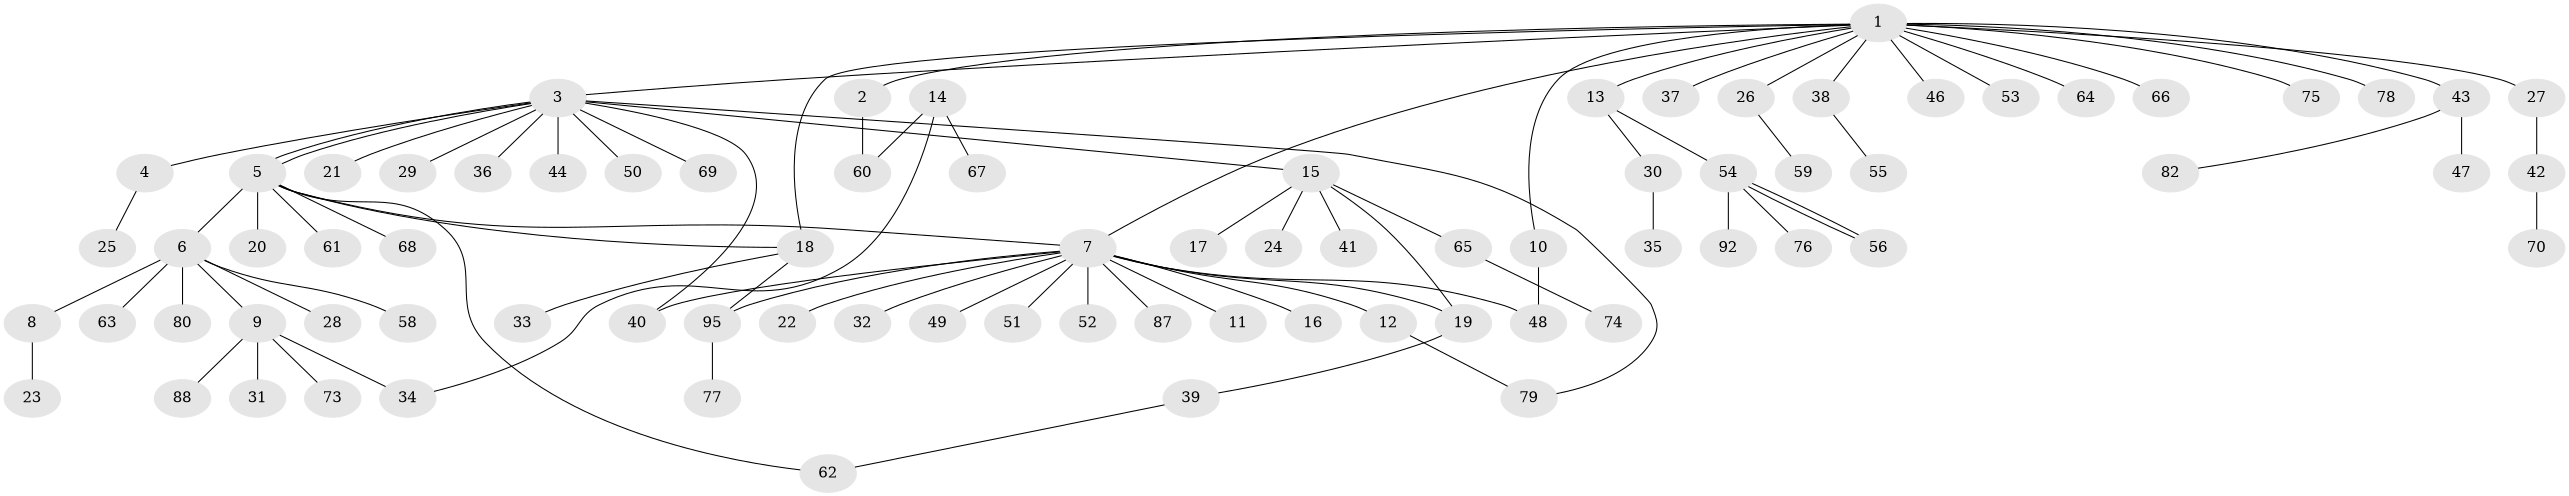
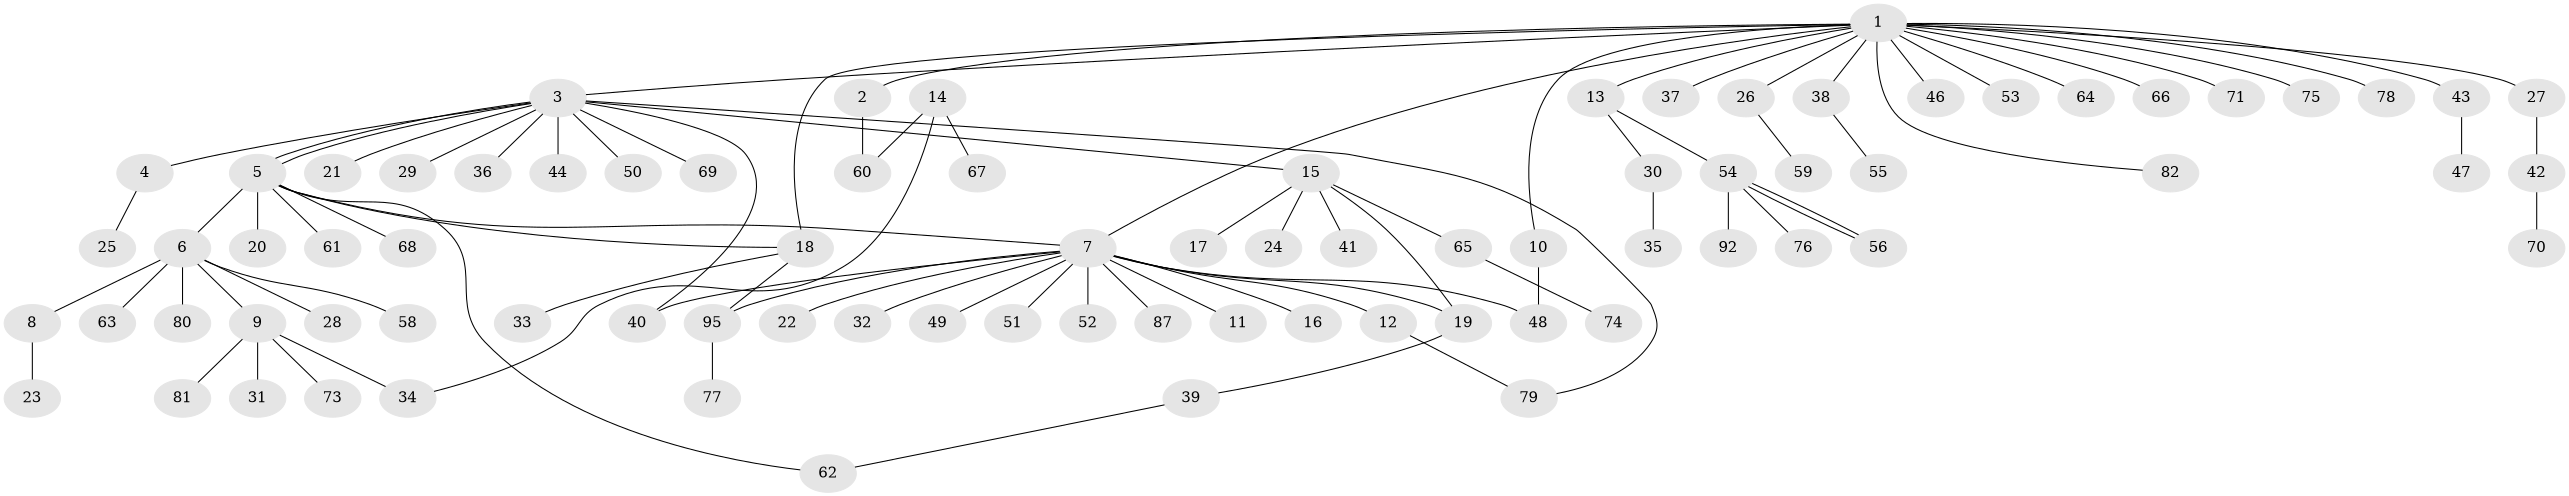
none -> (2236, 98)
(2321, 145) -> (1978, 148)
(183, 398) -> (183, 398)
